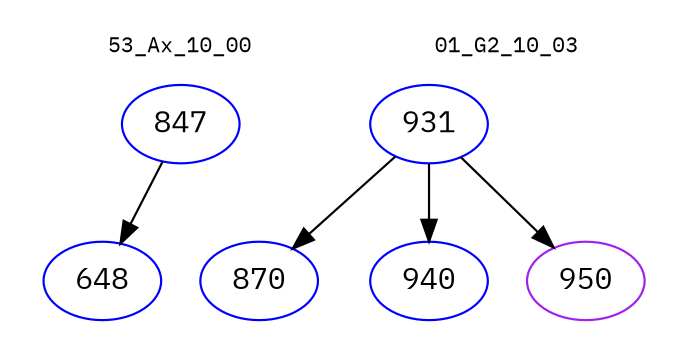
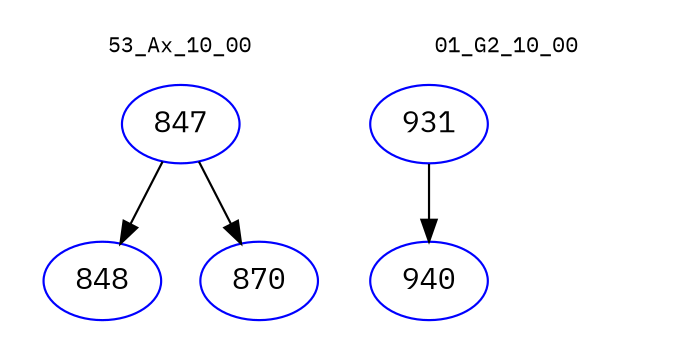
(507, 47) -> (507, 47)
(367, 182) -> (215, 193)
(102, 281) -> (102, 281)
(586, 281) -> none
